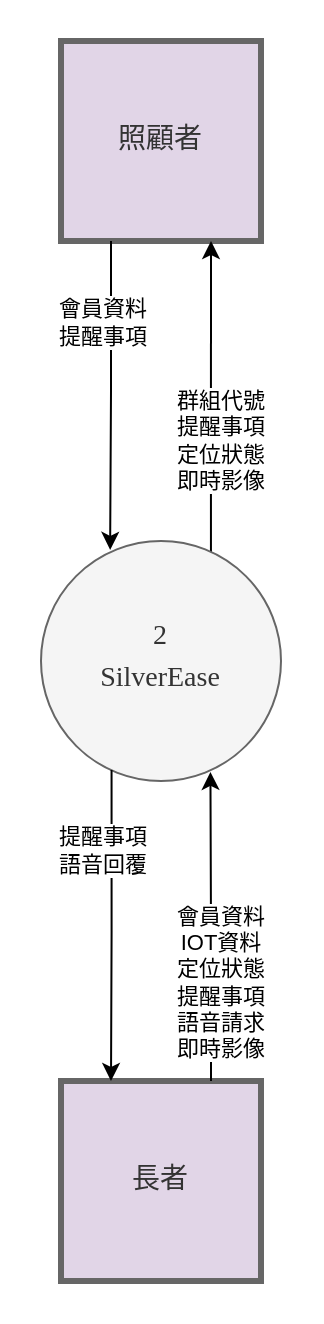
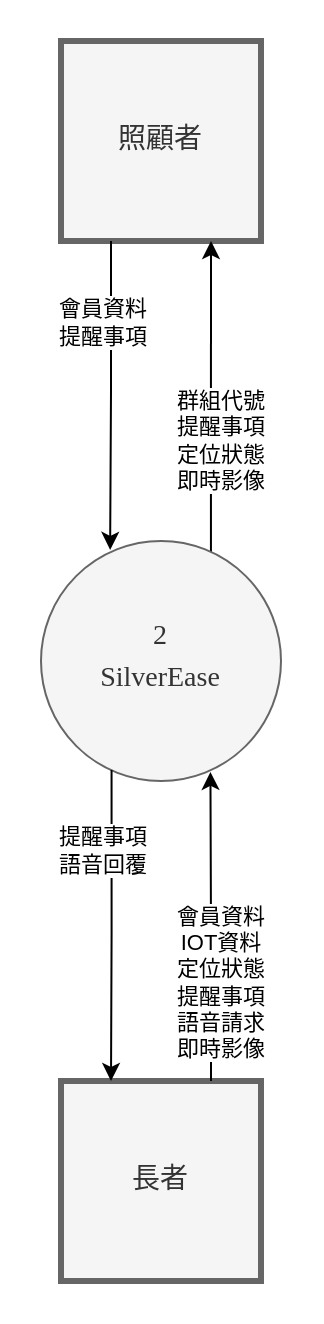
(161, 141) -> (161, 141)
(161, 1181) -> (161, 1181)
